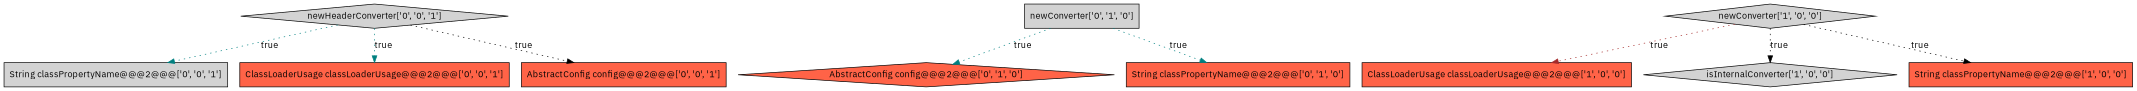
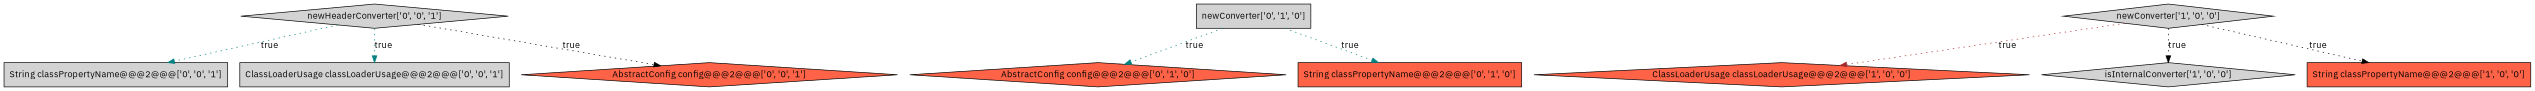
(375, 75) -> (375, 75)
(624, 75) -> (709, 75)
(1497, 75) -> (1782, 75)
